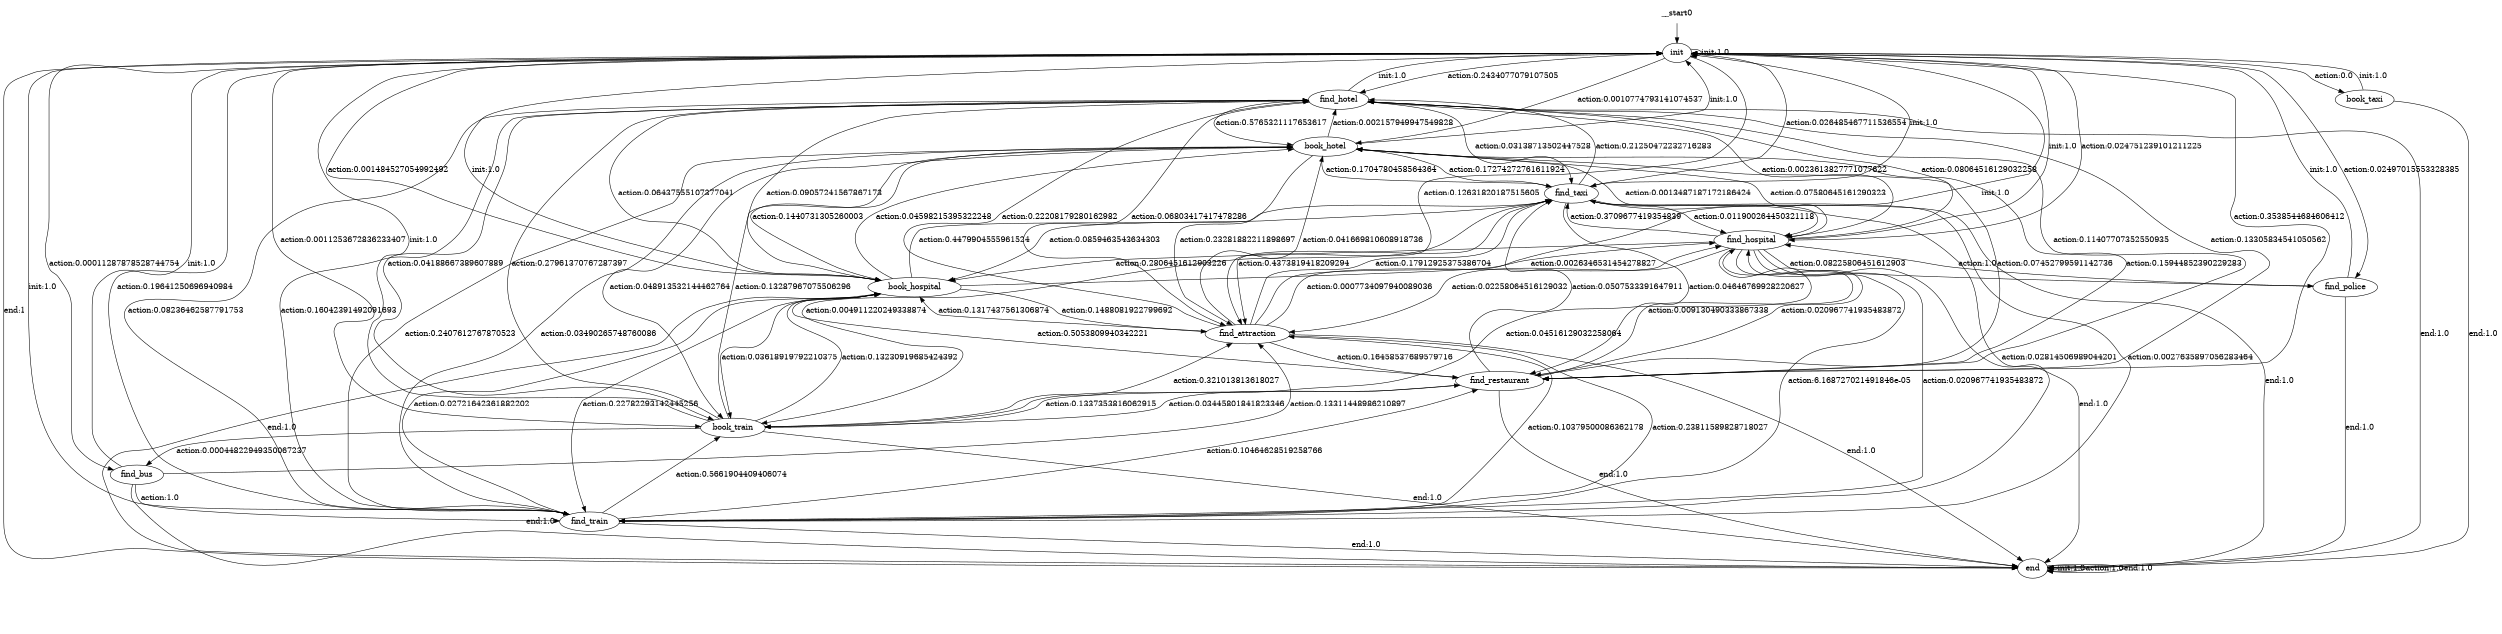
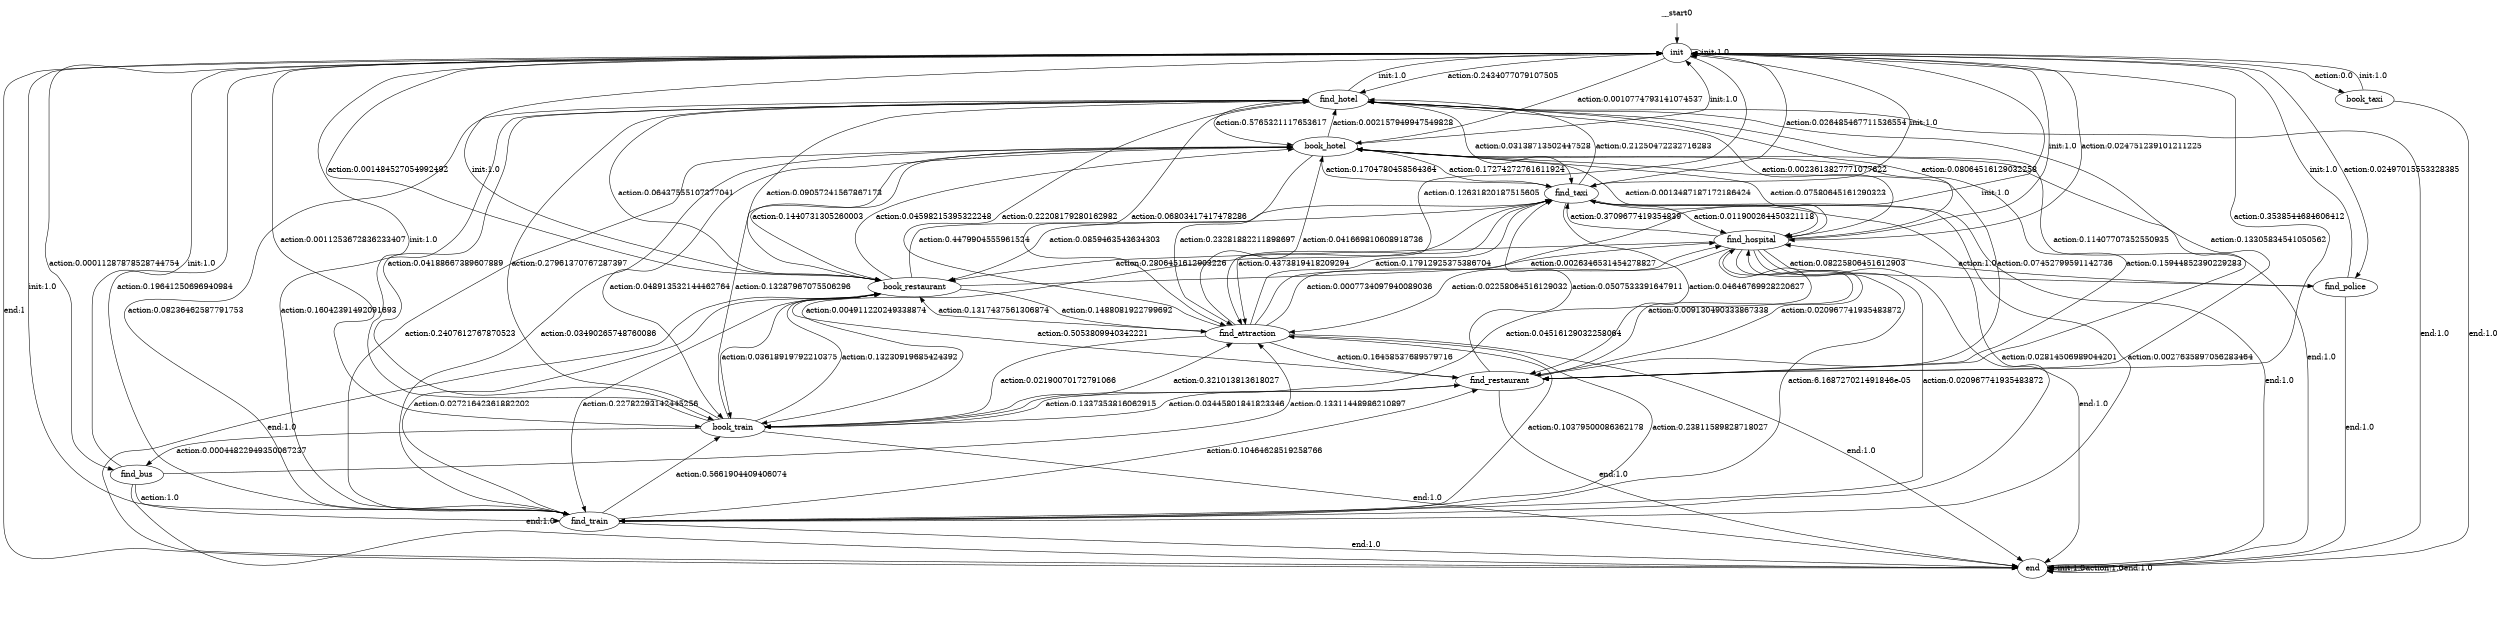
none -> (2083, 197)
(914, 287) -> (914, 287)
none -> (992, 392)
